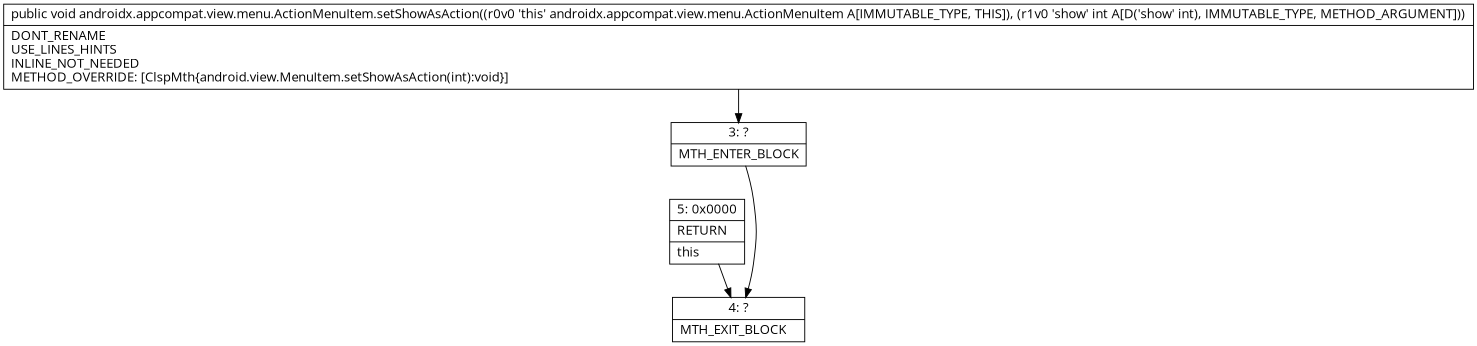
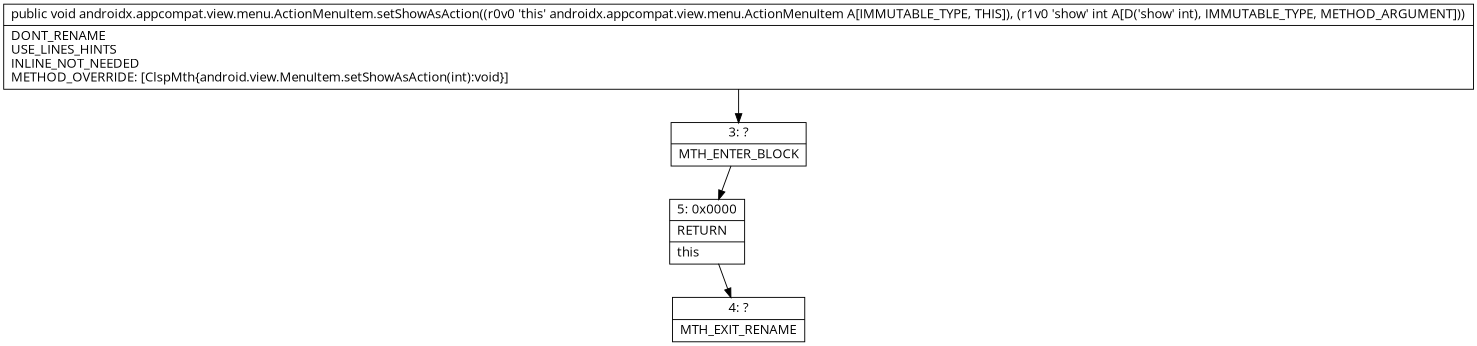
(756, 227) -> (726, 178)
(733, 330) -> (739, 330)
